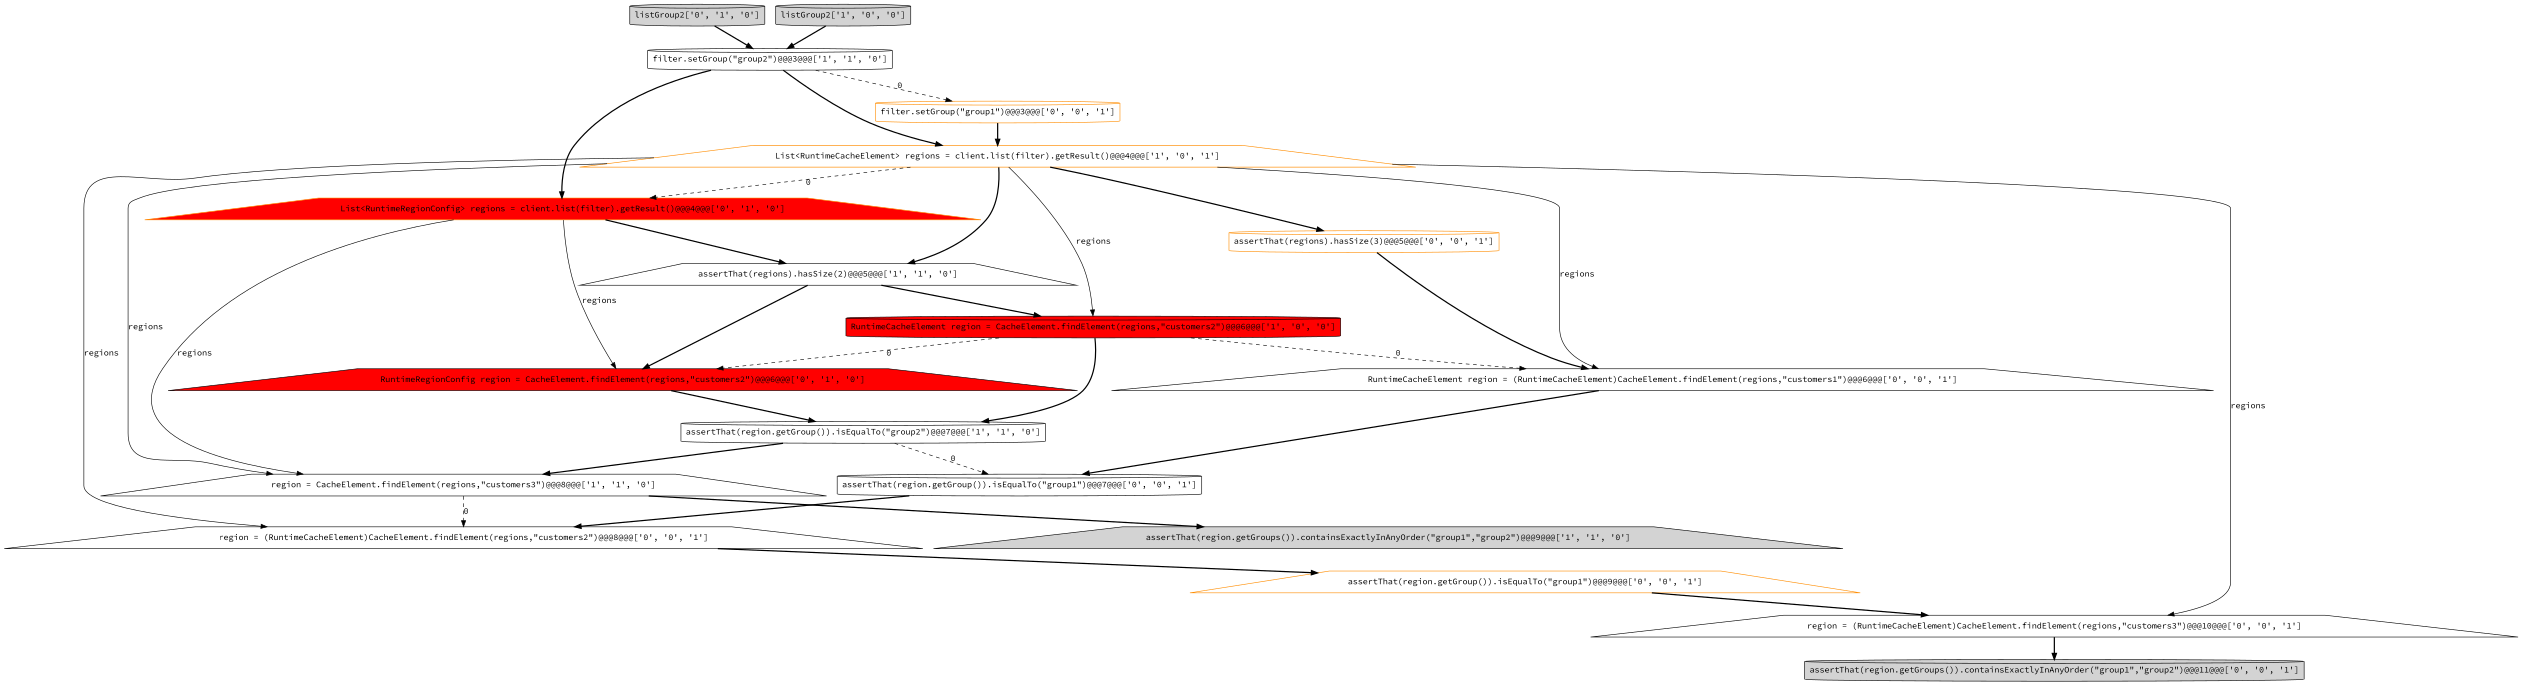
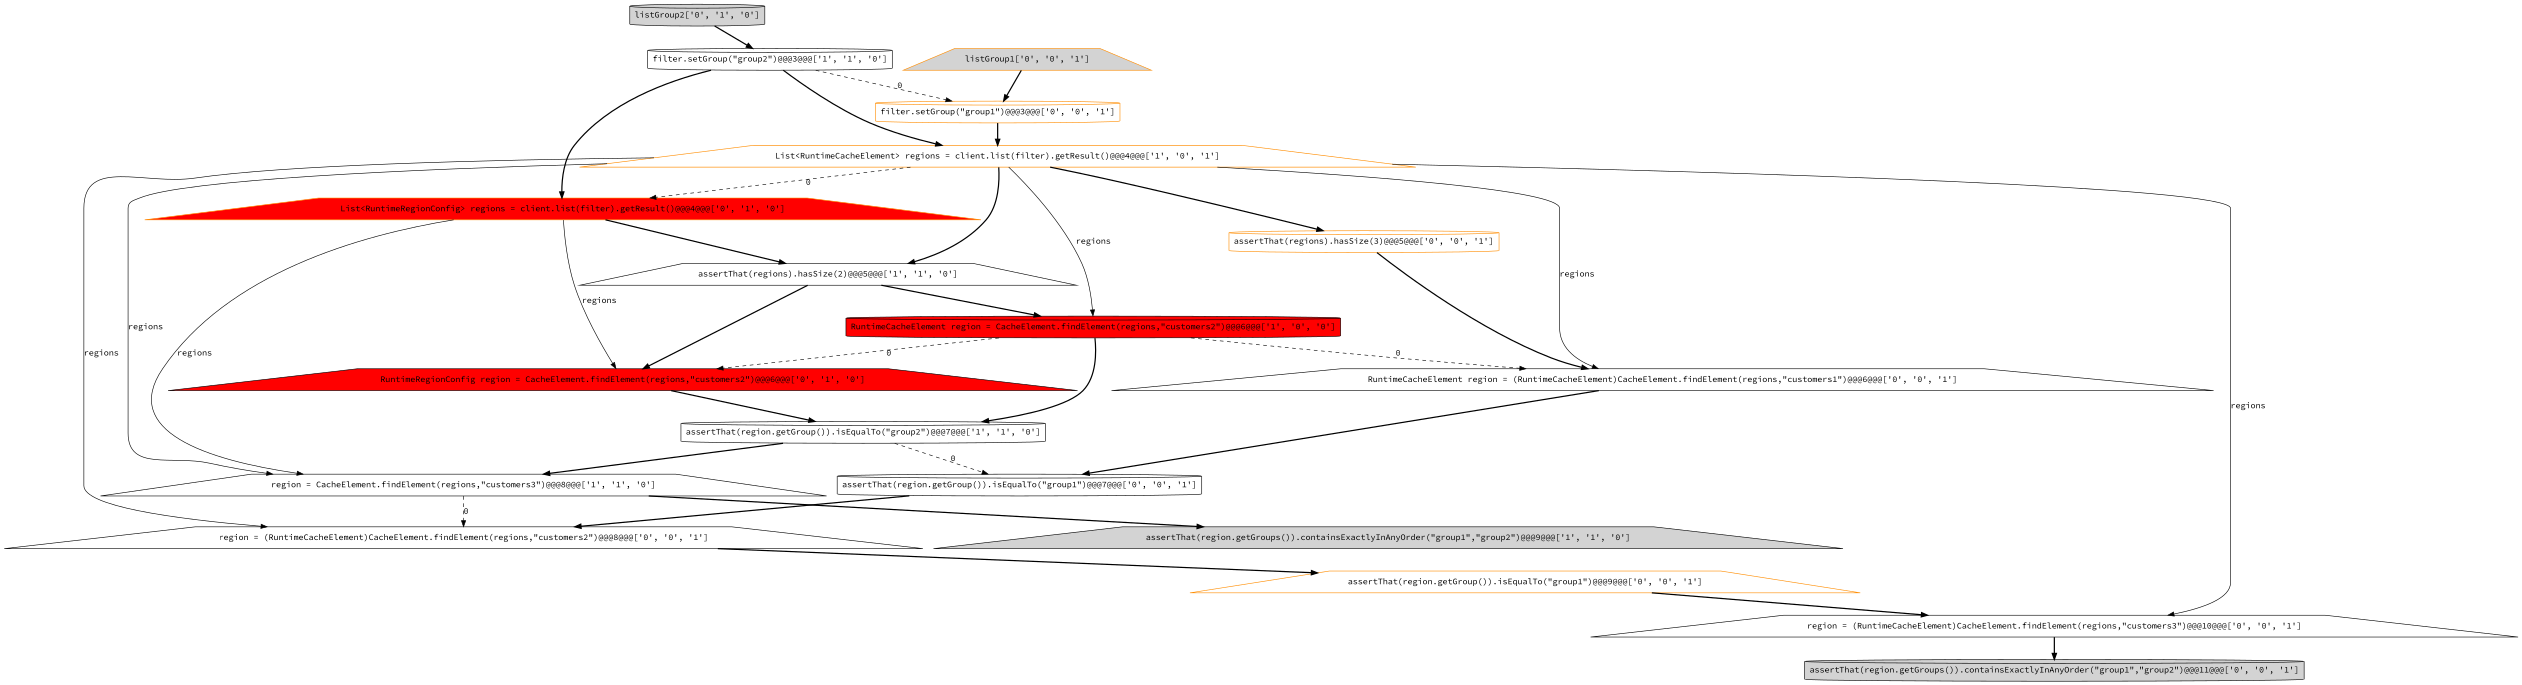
(843, 15) -> none
none -> (1027, 59)
